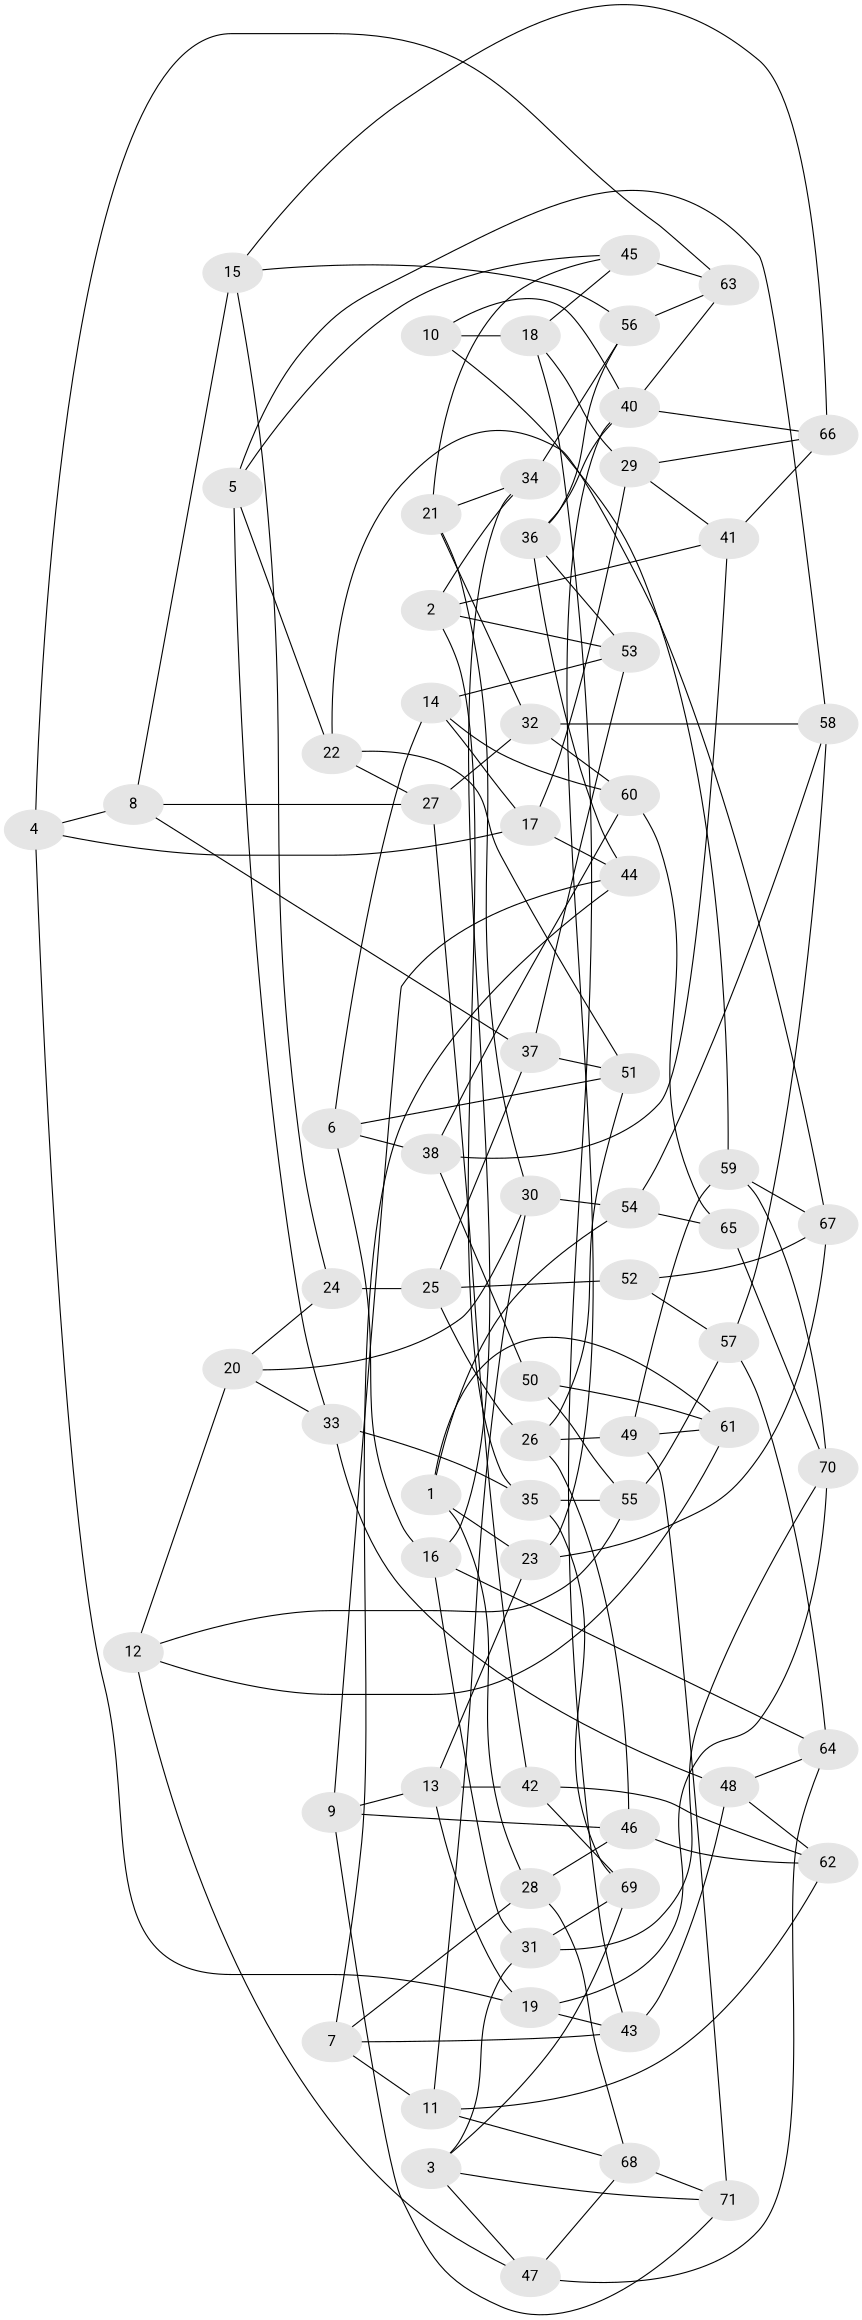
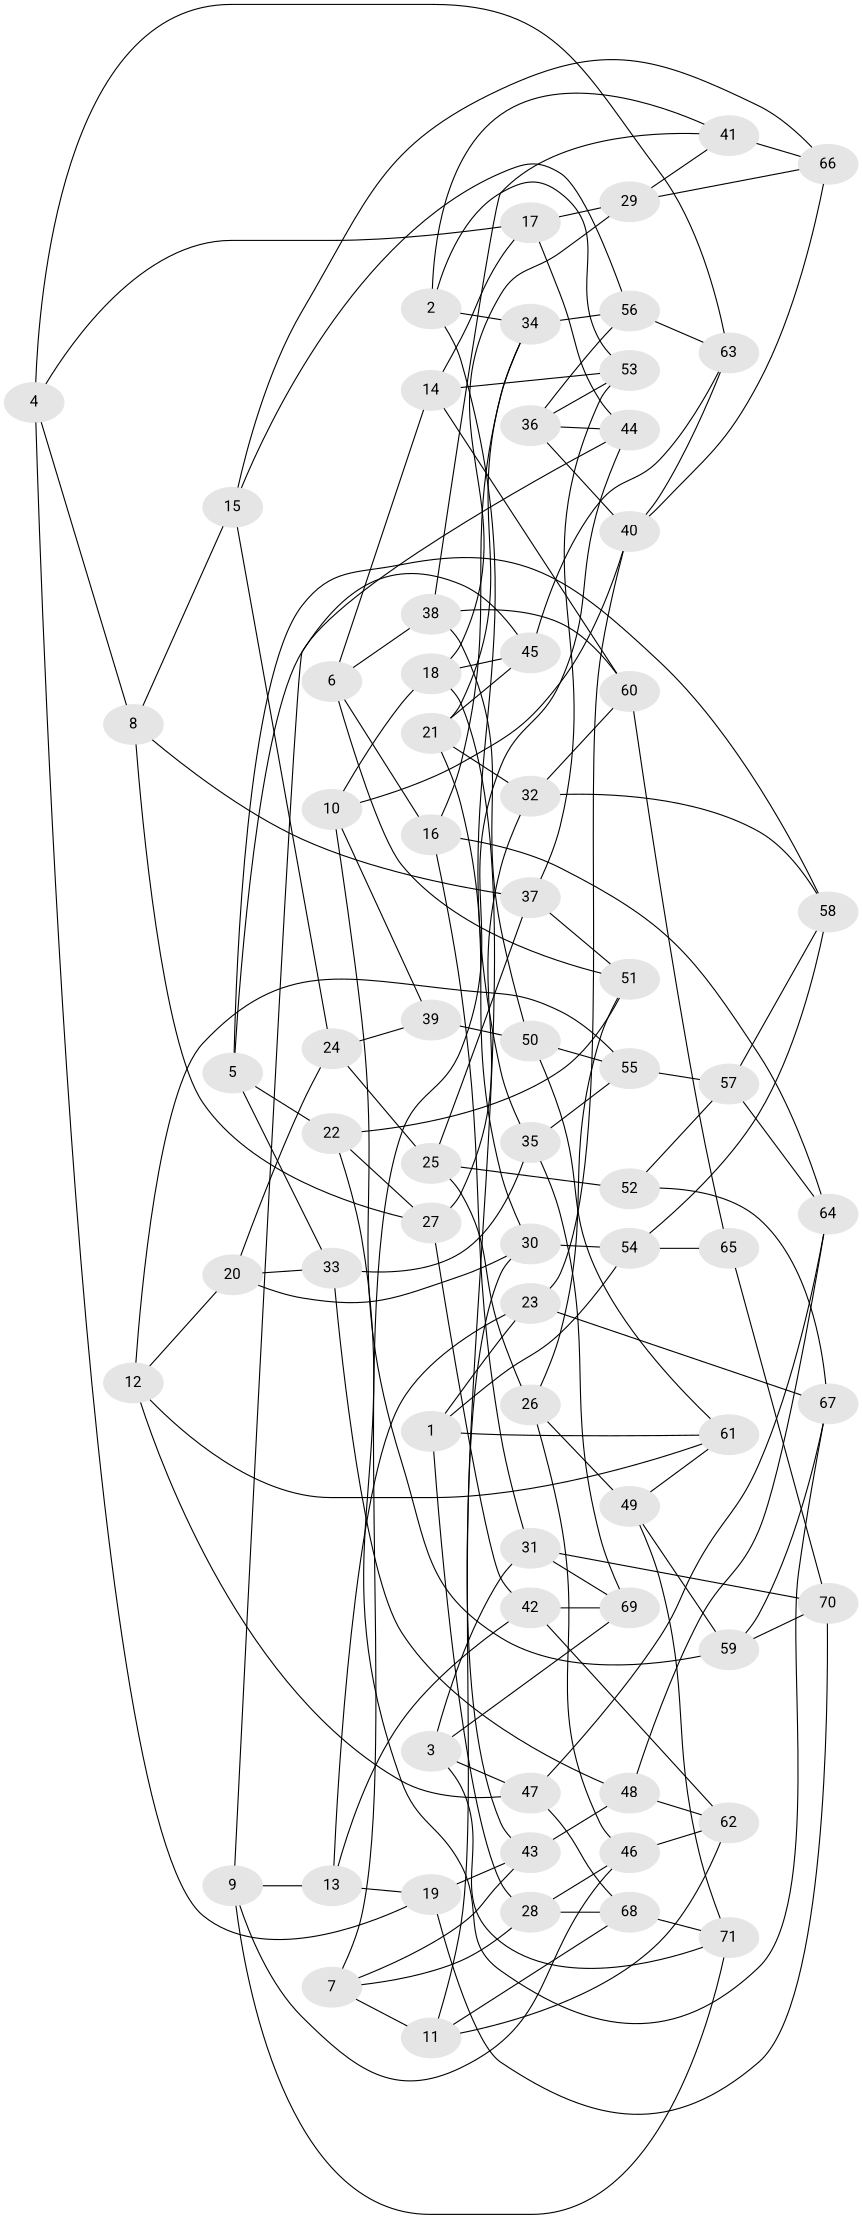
none -> (431, 1020)
